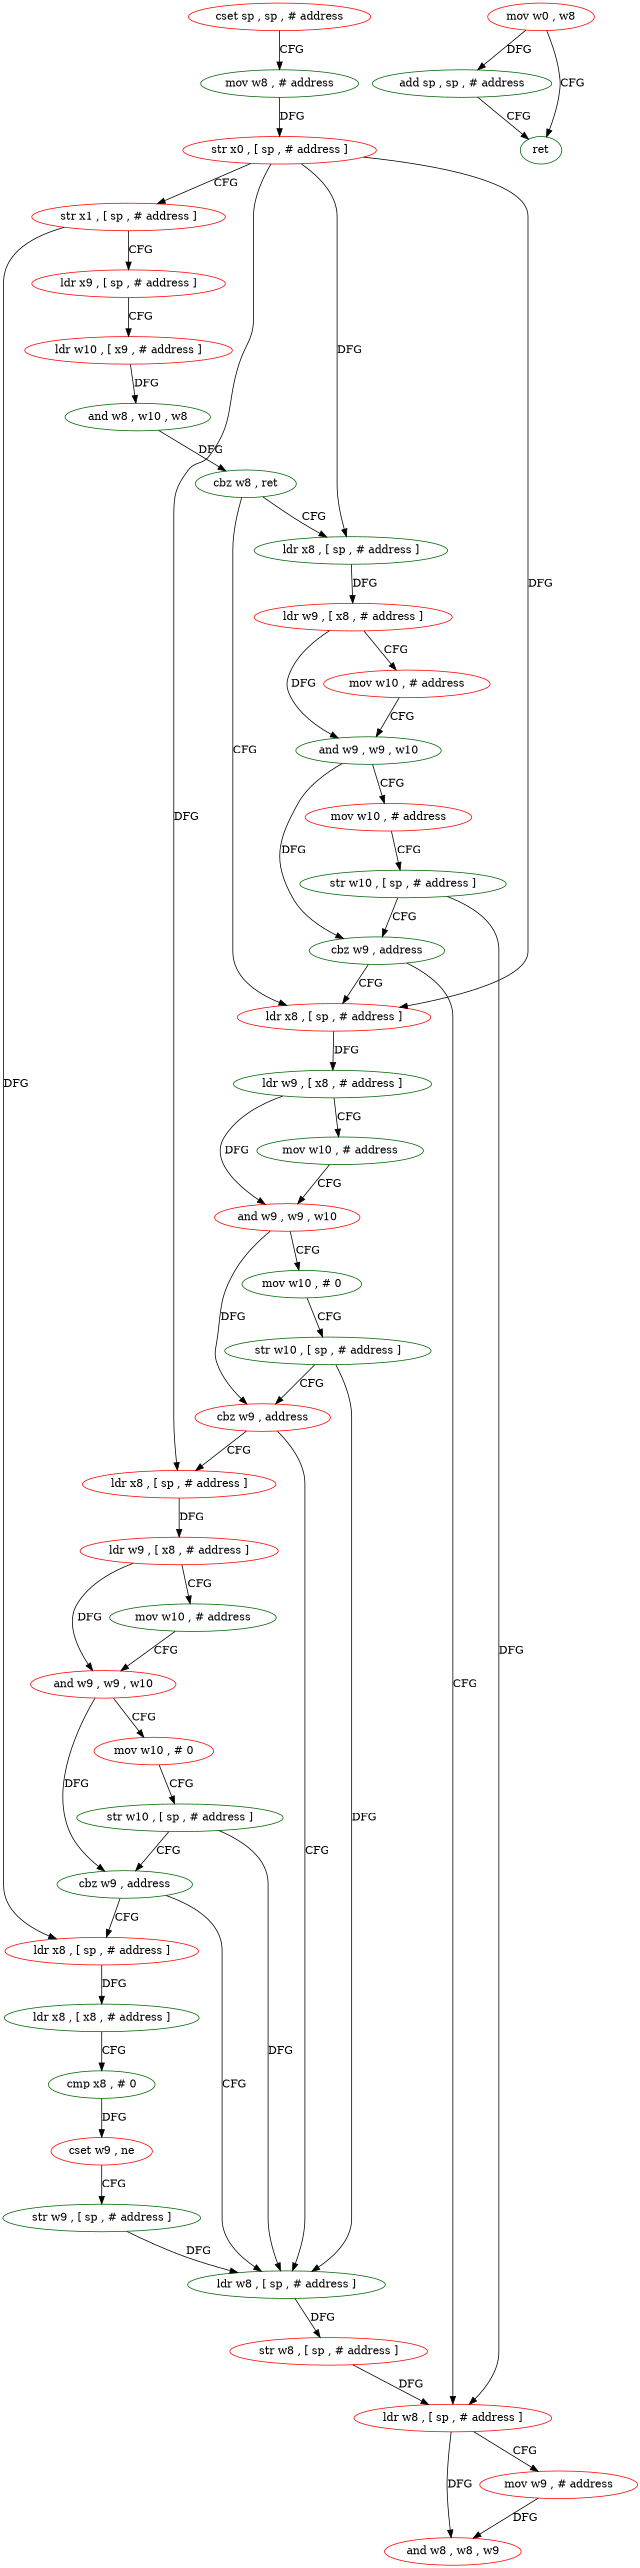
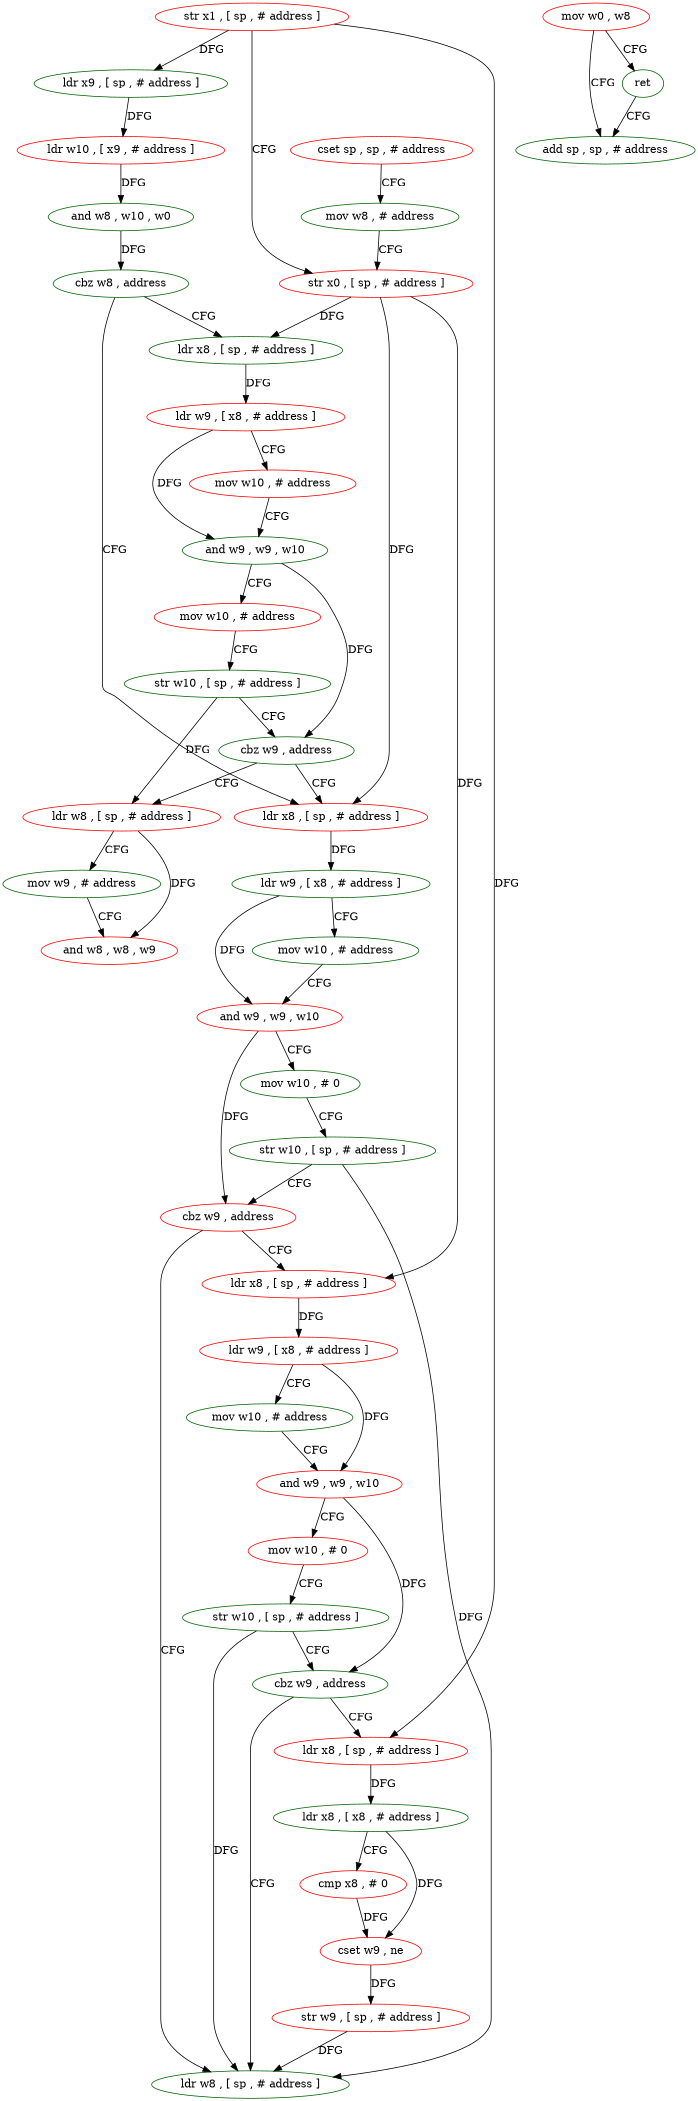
(519, 50) -> (603, 84)
(500, 116) -> (626, 113)
(292, 117) -> (391, 250)
(208, 182) -> (252, 164)
(141, 250) -> (212, 50)
(129, 284) -> (131, 84)
(141, 317) -> (140, 117)
(138, 417) -> (121, 217)
(246, 484) -> (121, 284)
none -> (417, 1881)
(102, 2085) -> (353, 1884)
(114, 2185) -> (383, 1985)
(102, 2218) -> (371, 2018)
(329, 2351) -> none
(559, 2485) -> (82, 884)
(525, 2518) -> (110, 917)
